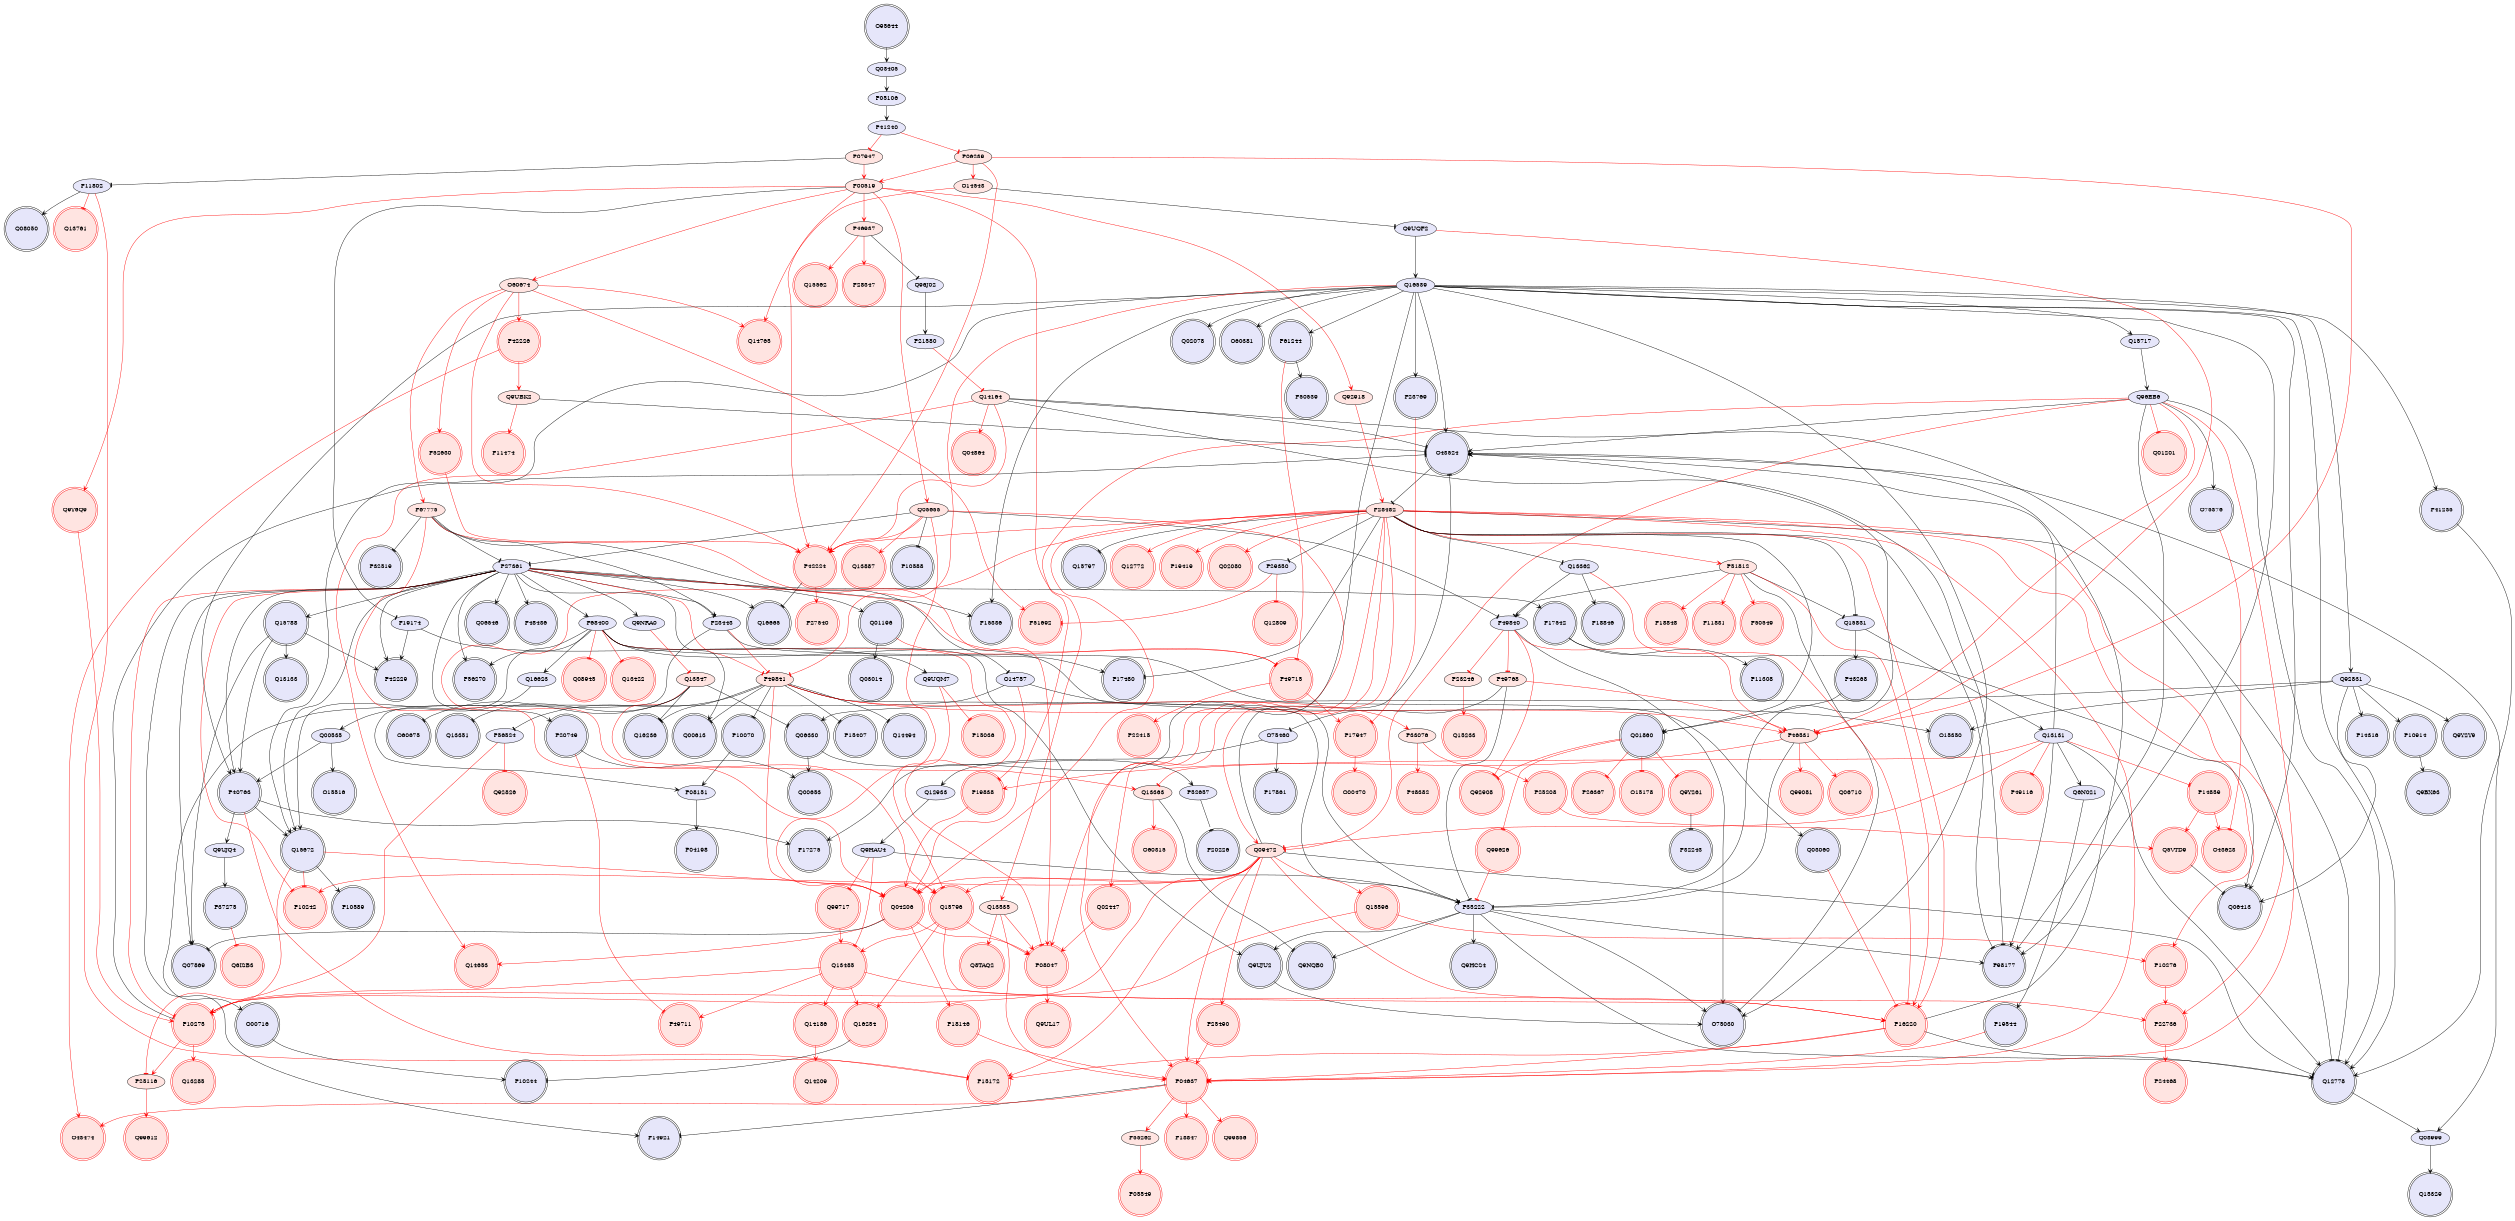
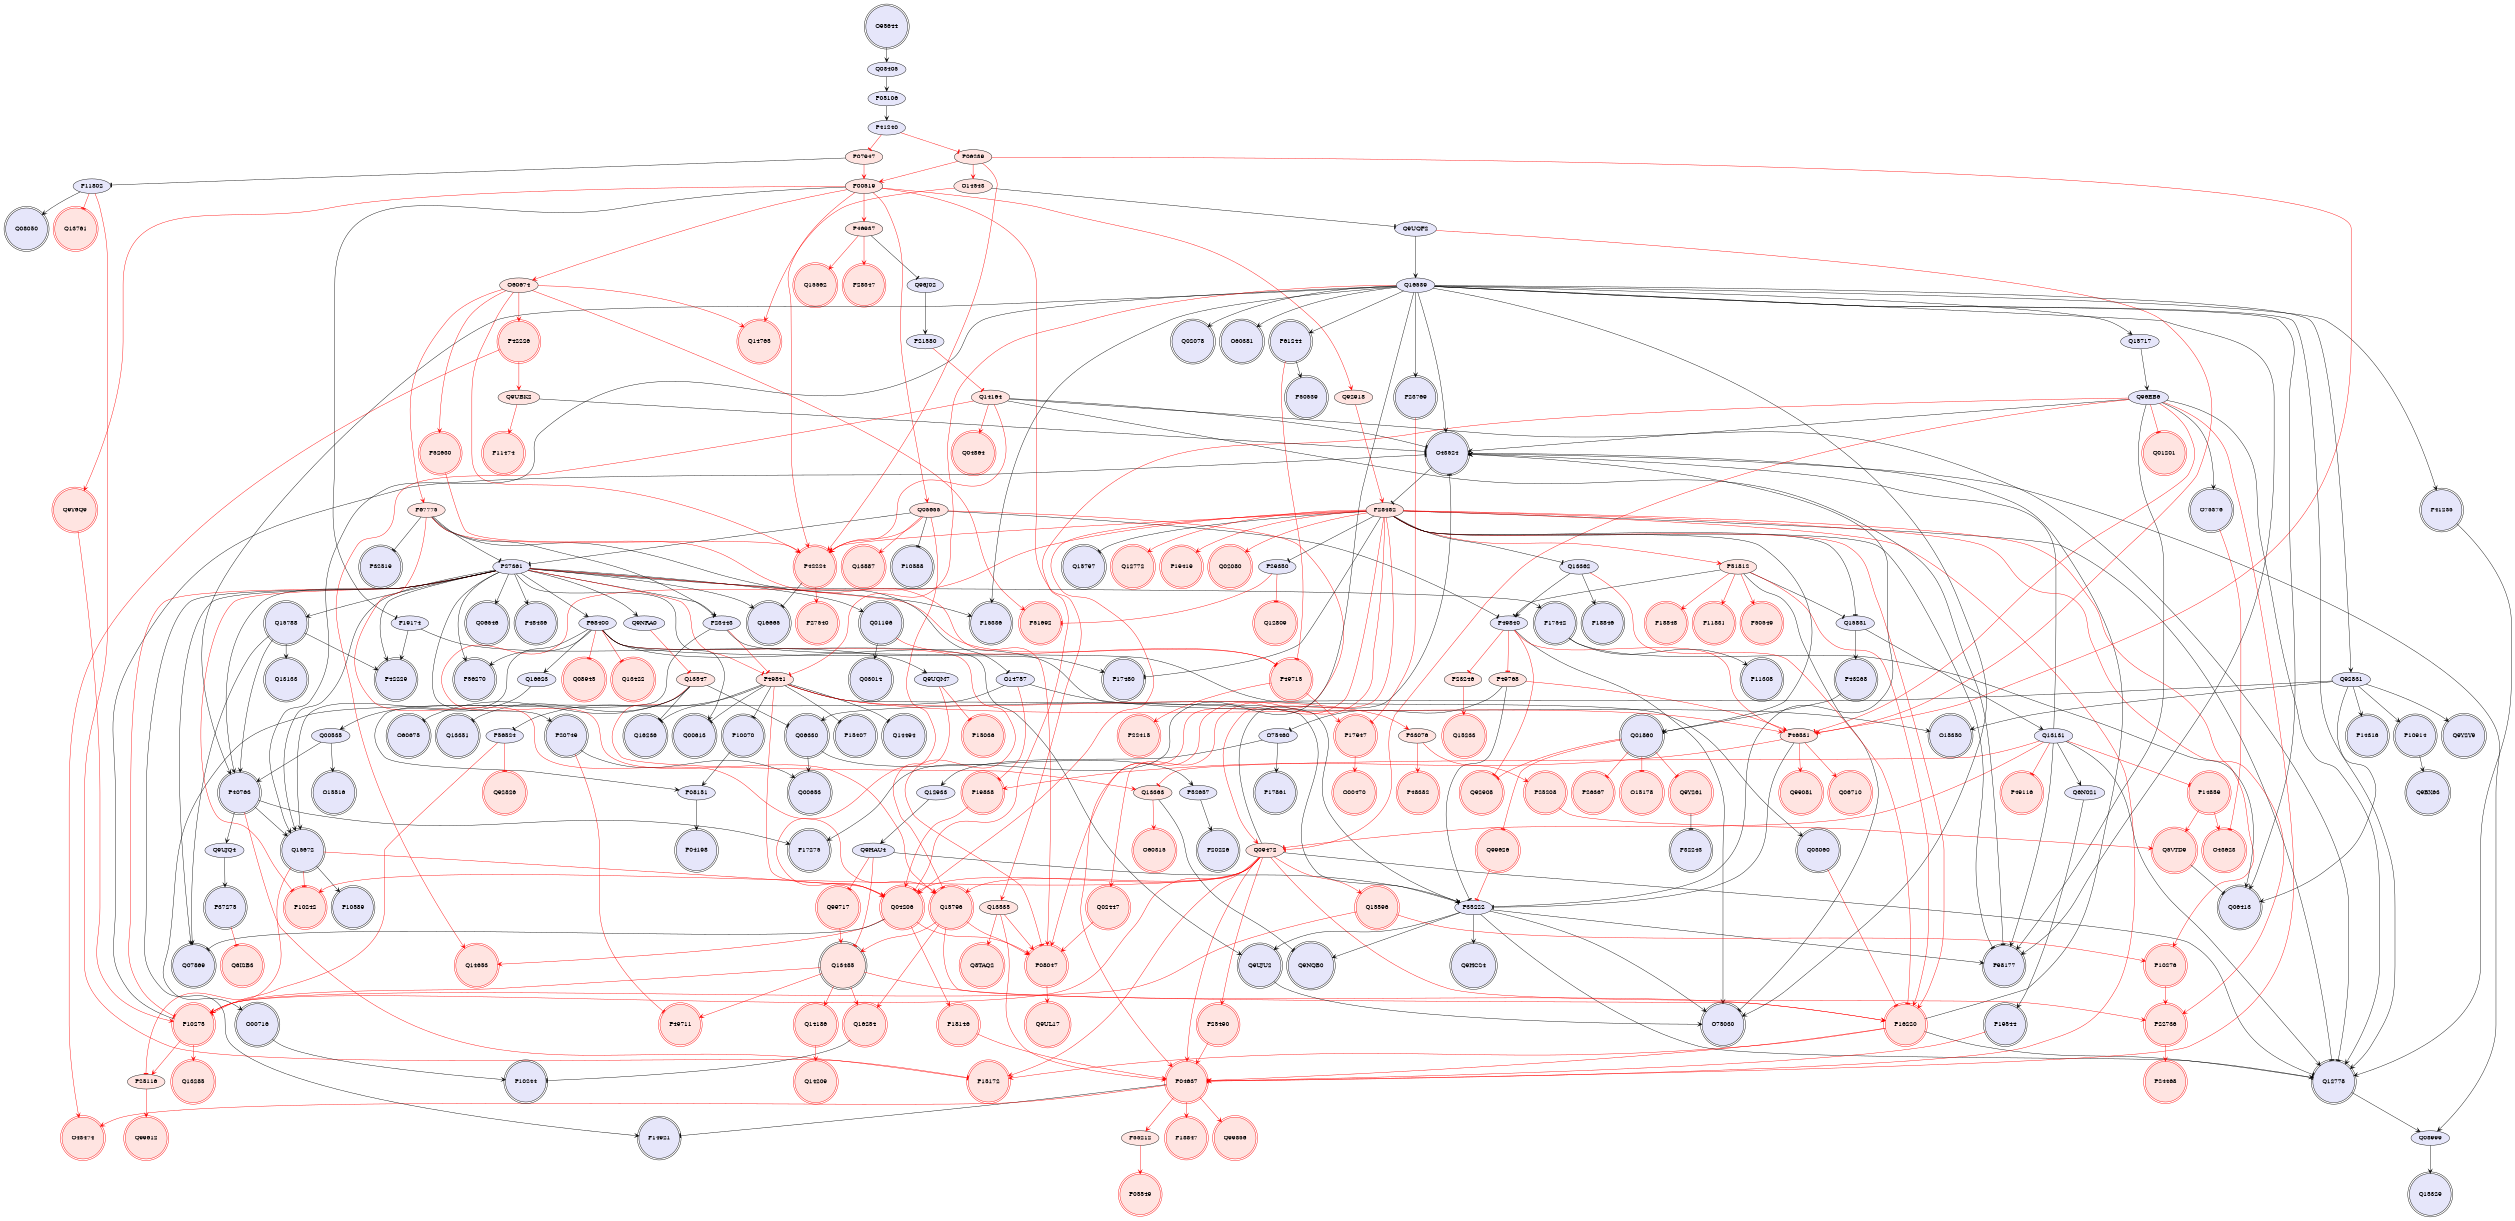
(1205, 814) -> (1205, 814)
(843, 966) -> (843, 966)
(1140, 1138) -> (1140, 1138)
